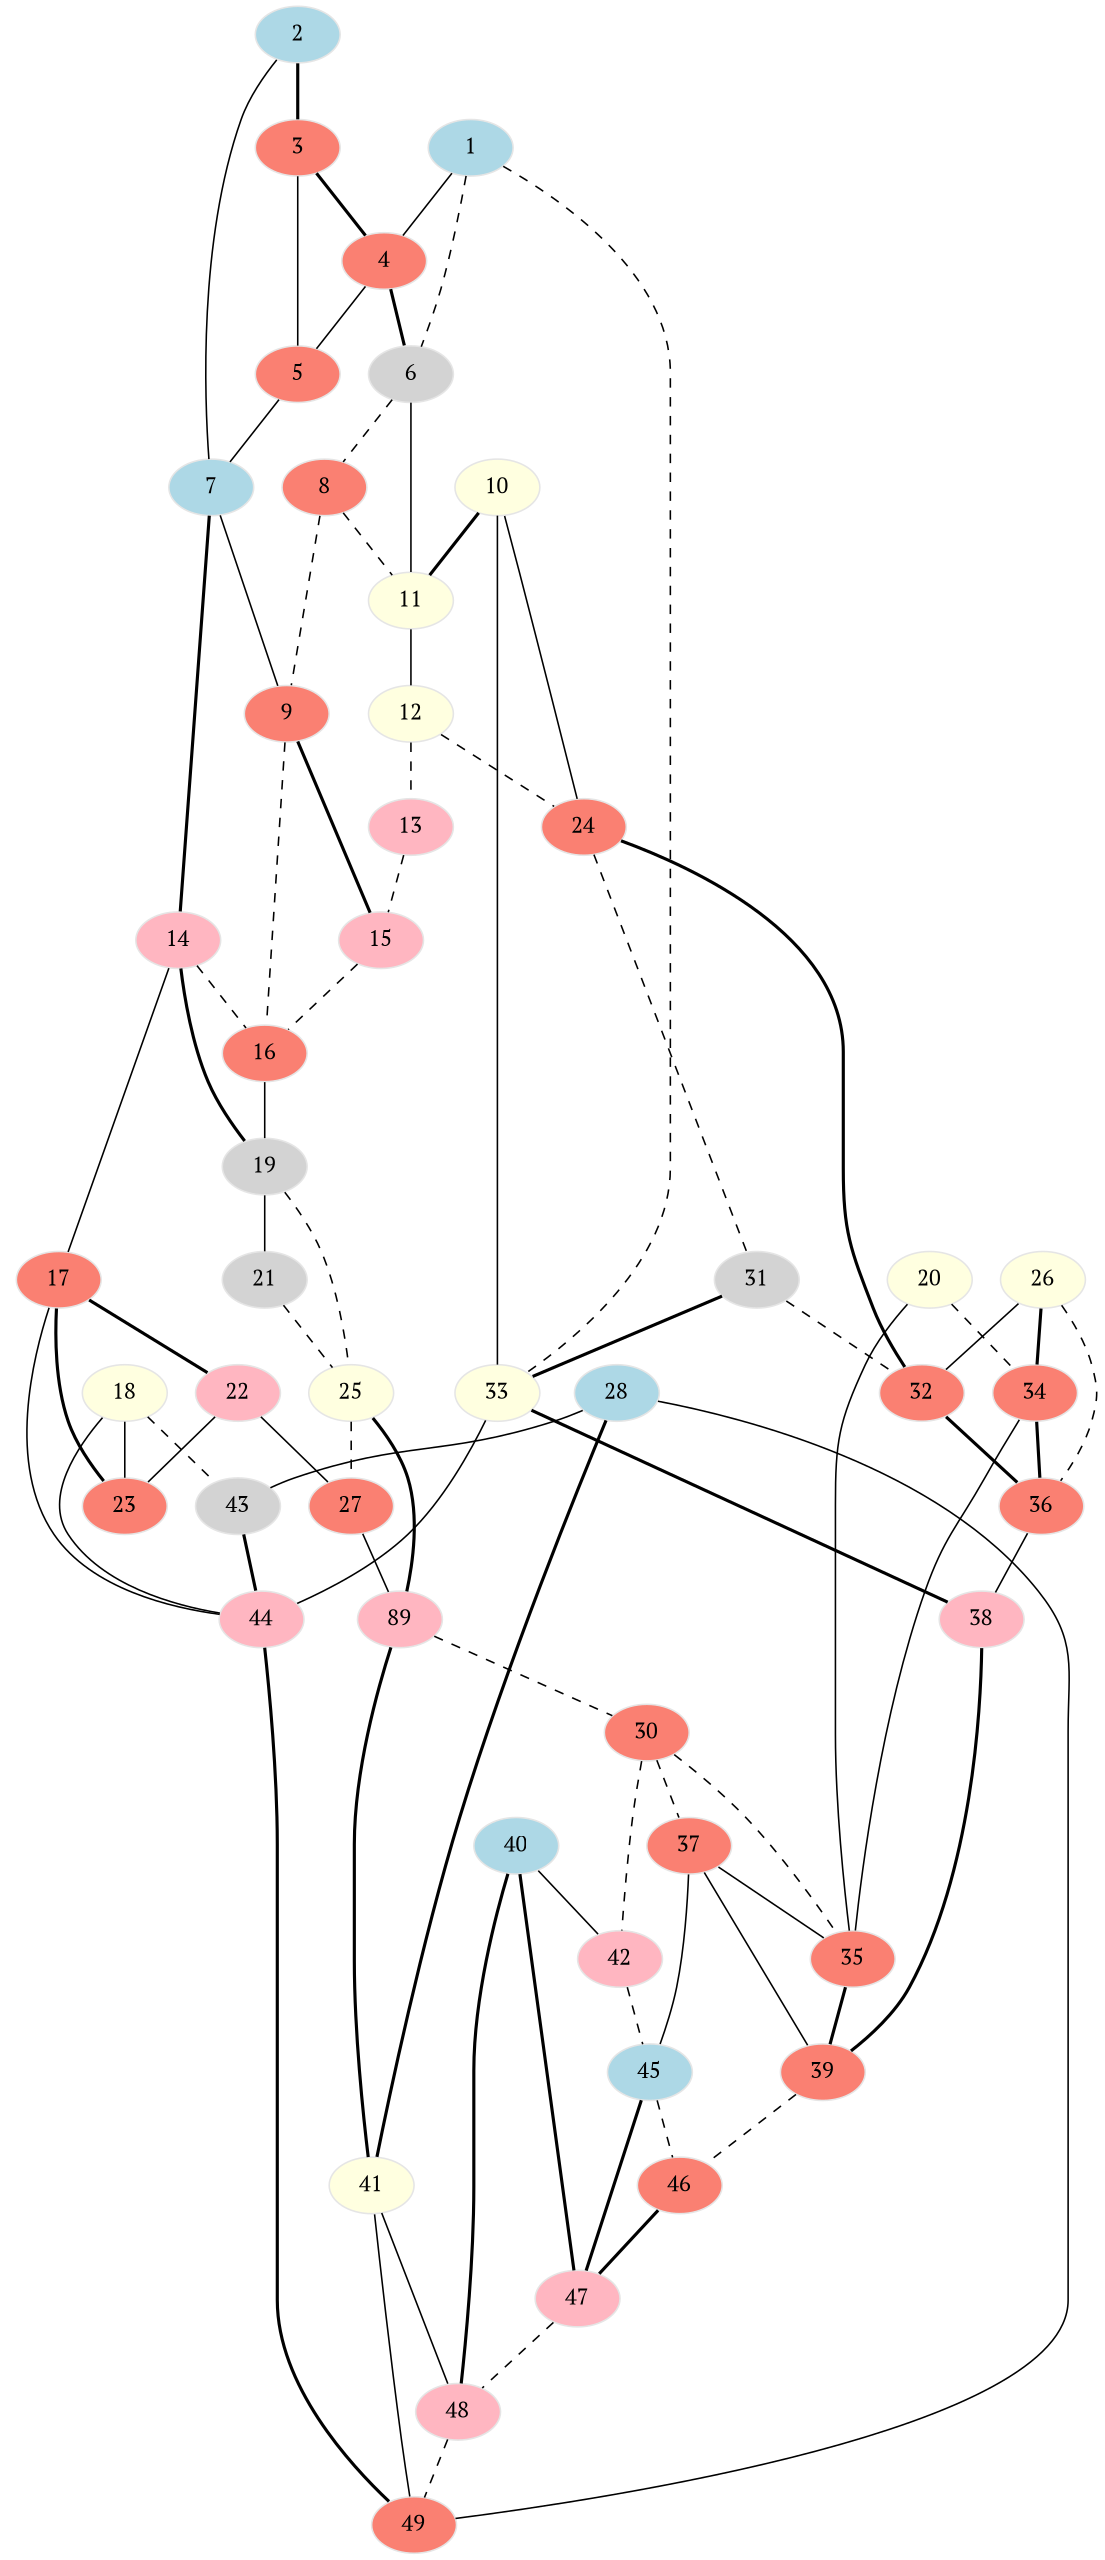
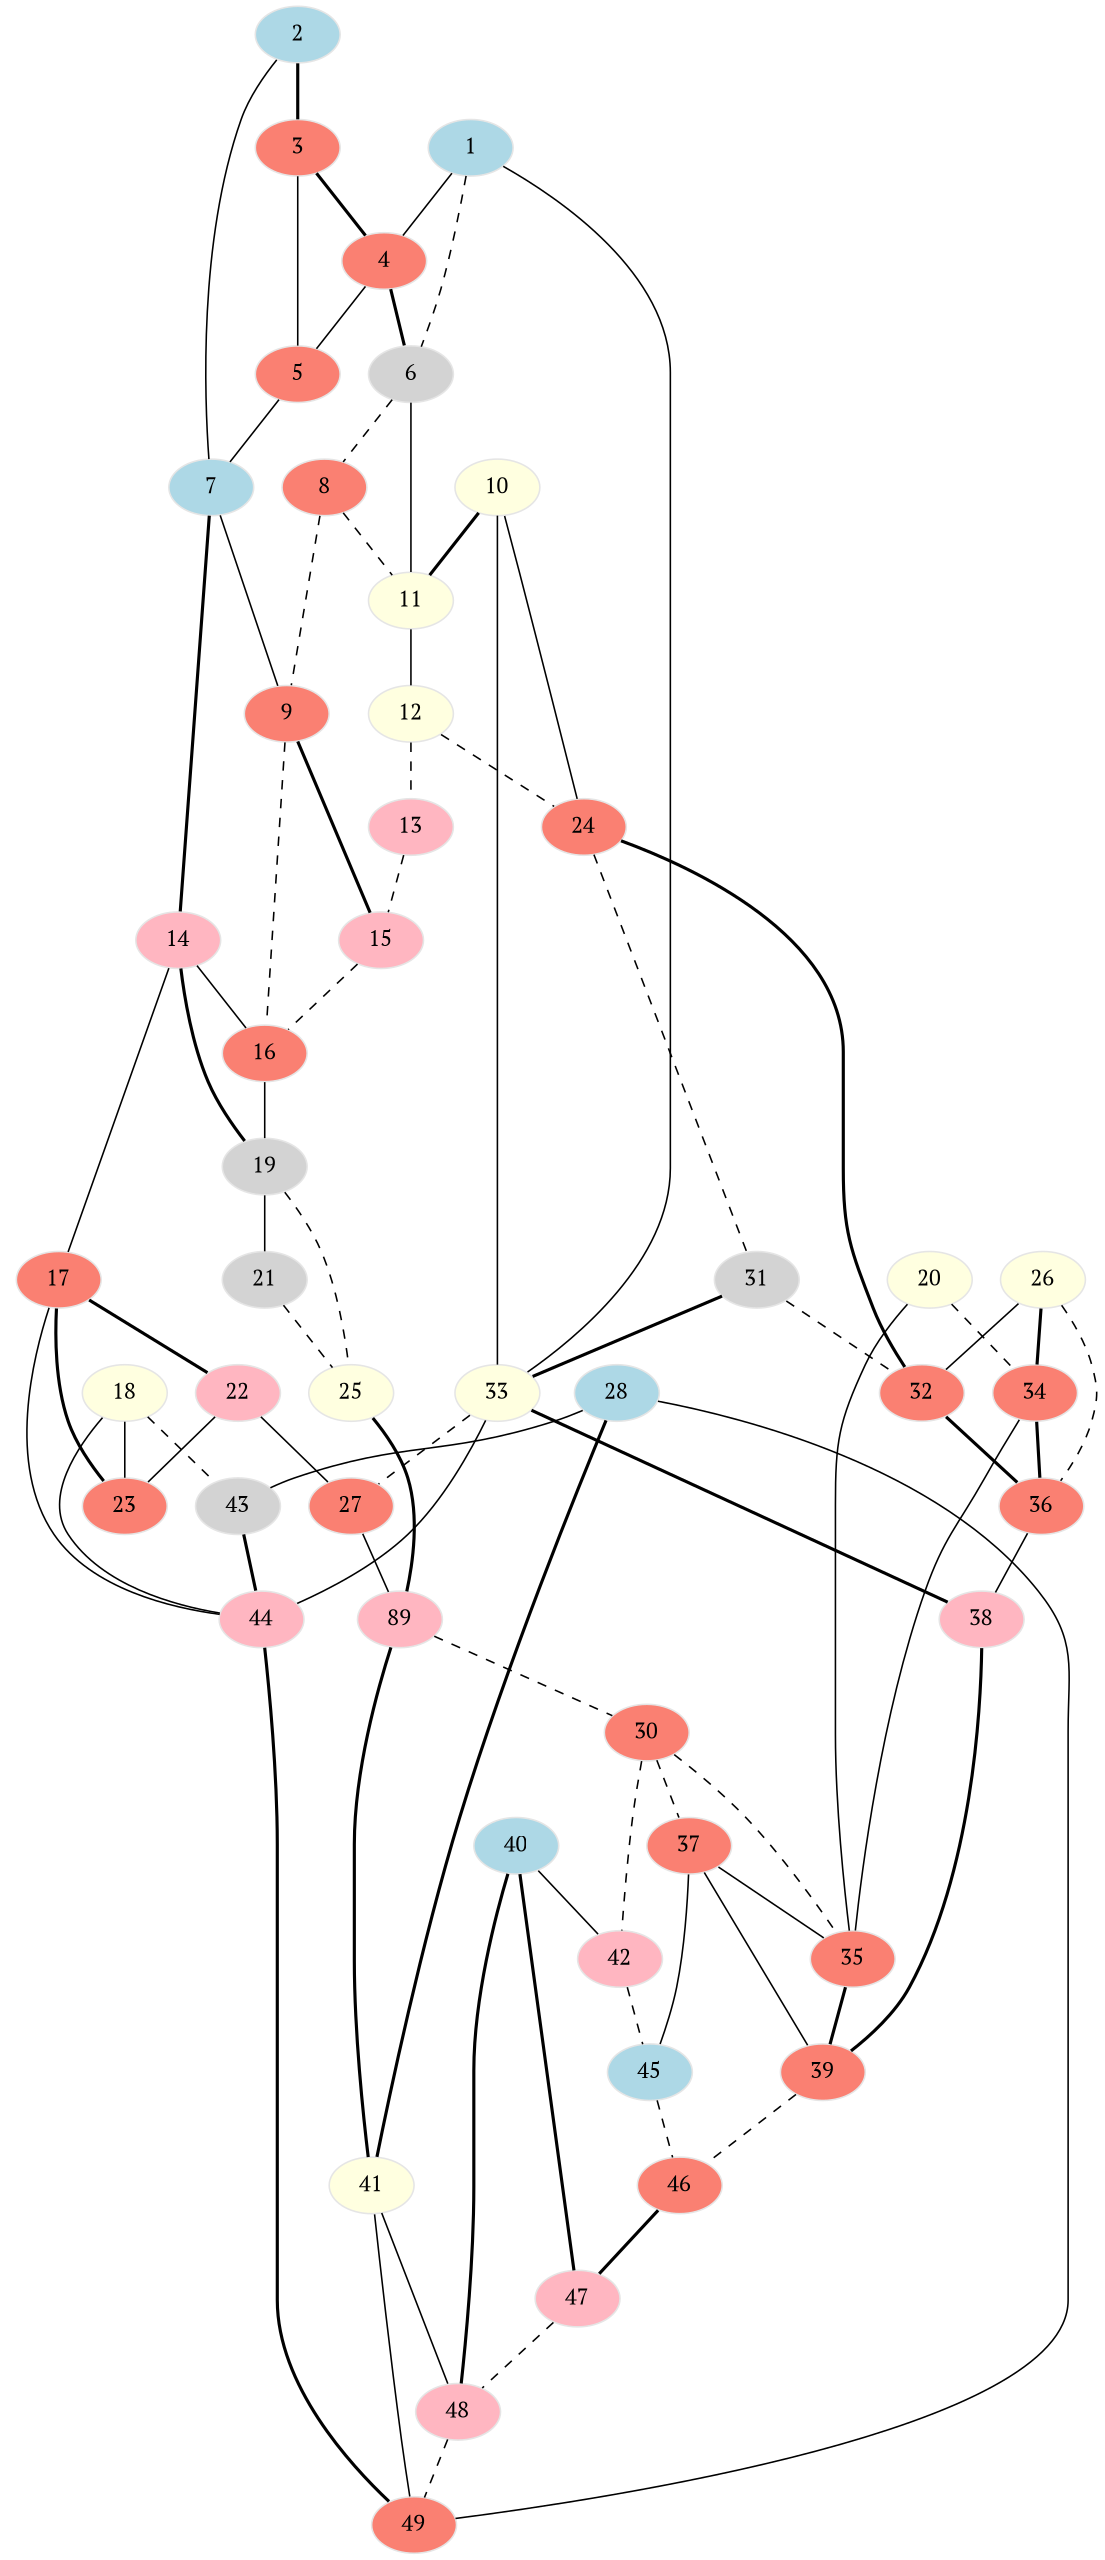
(670, 761) -> (670, 761)
(221, 997) -> (221, 997)
(351, 1450) -> (443, 1436)
(614, 2185) -> none
